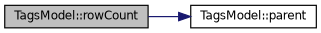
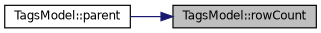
(163, 17) -> (146, 17)
